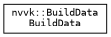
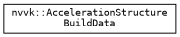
(55, 19) -> (90, 19)
